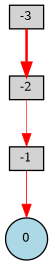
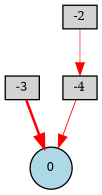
(27, 46) -> (33, 118)
(27, 159) -> (80, 88)
